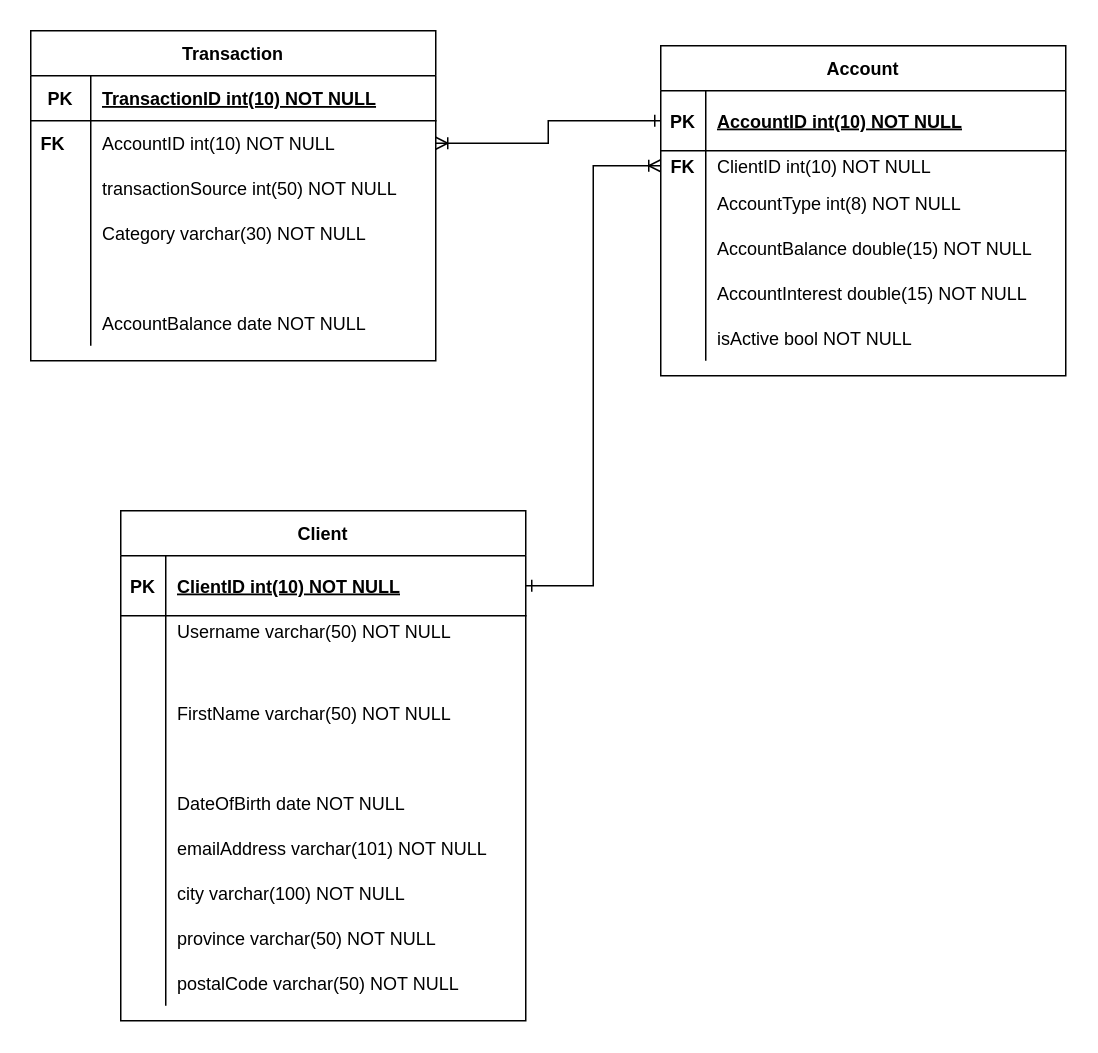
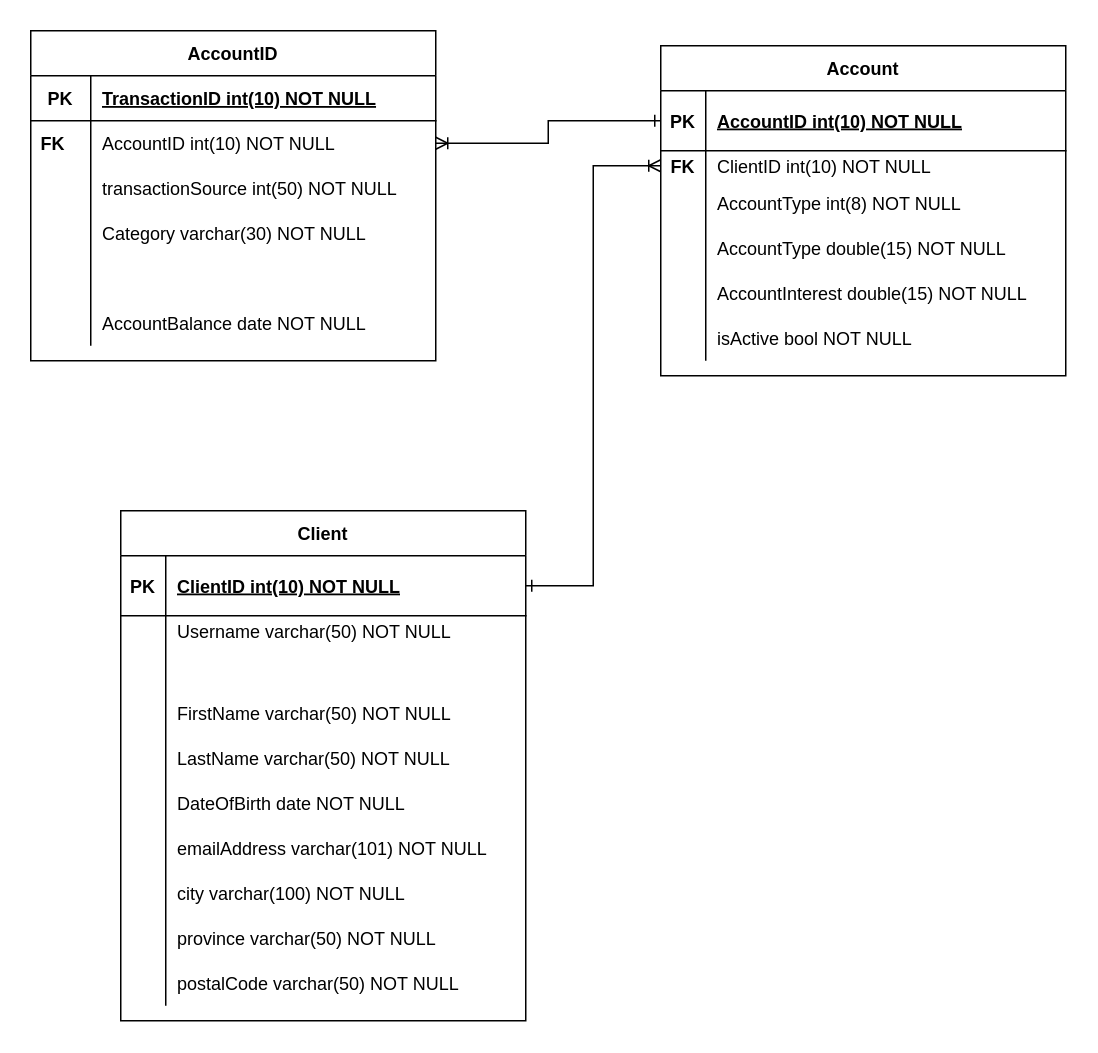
(233, 54) -> (233, 54)
(877, 249) -> (864, 249)
none -> (346, 758)
